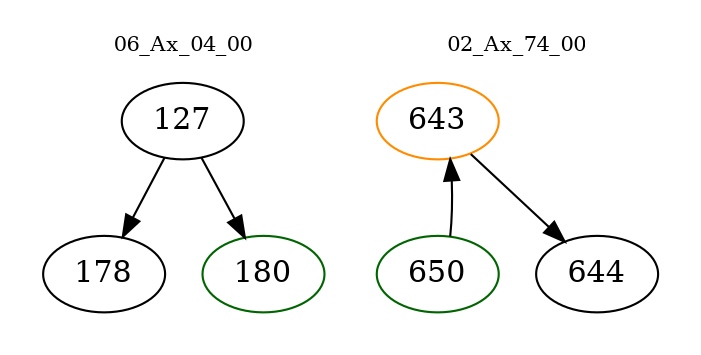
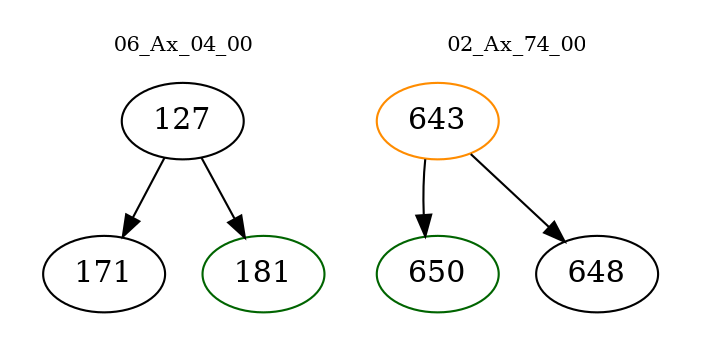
(452, 209) -> (424, 187)
(104, 274) -> (104, 274)
(264, 274) -> (264, 274)
(597, 274) -> (597, 274)
